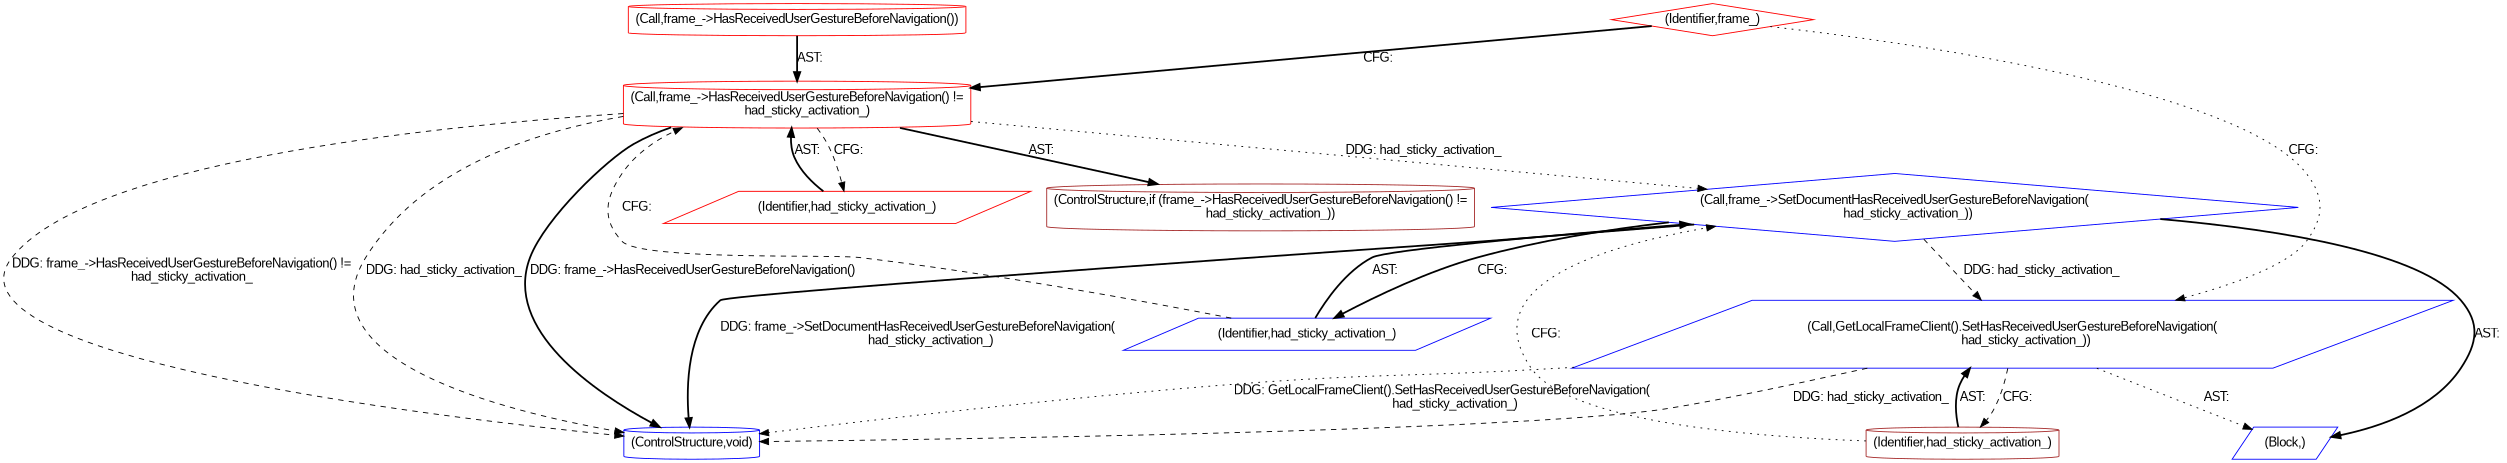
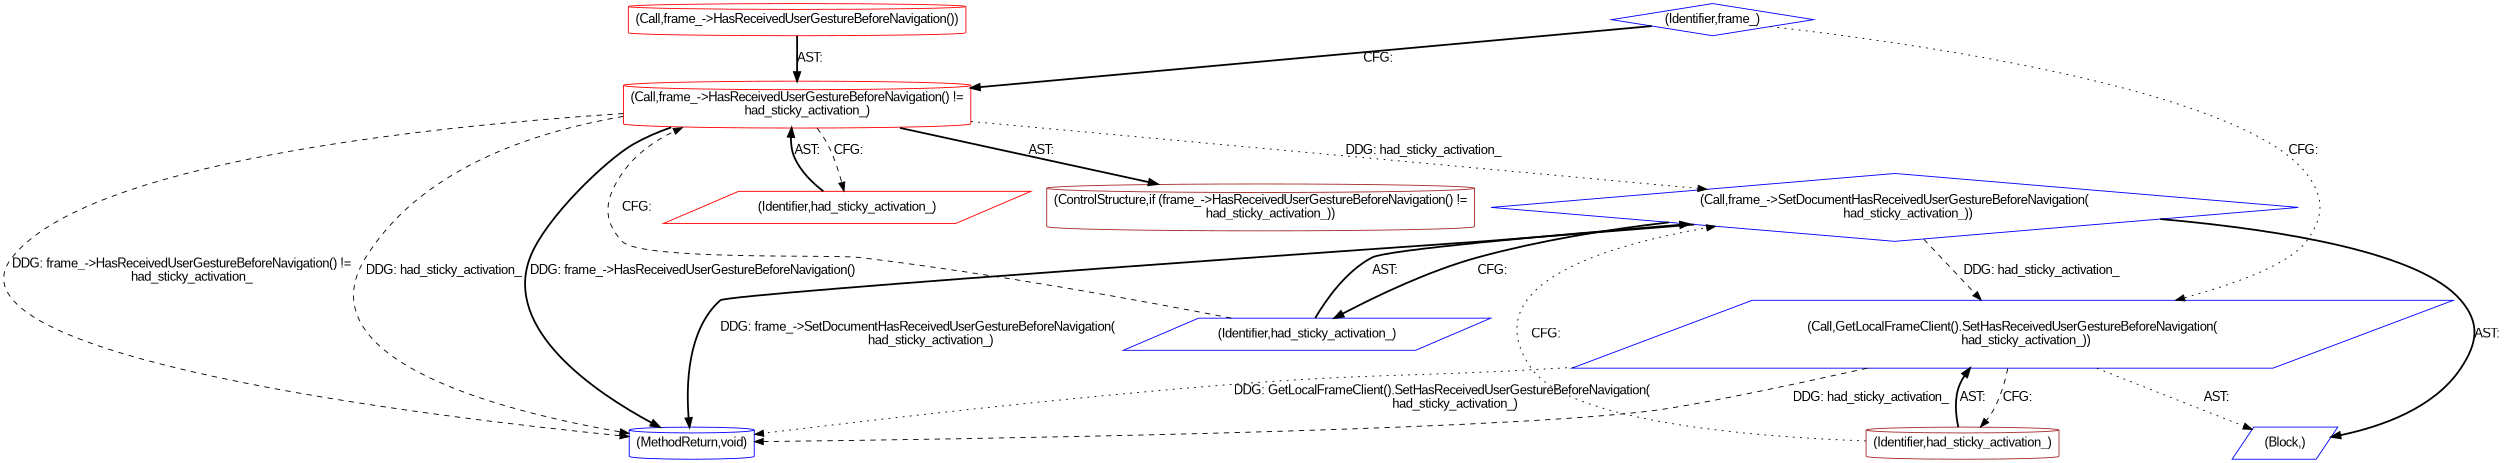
(1713, 20) -> (1713, 20)
(692, 443) -> (692, 443)
